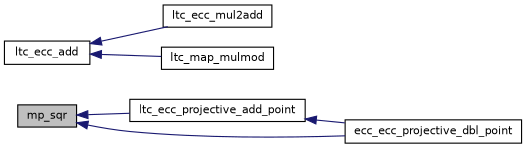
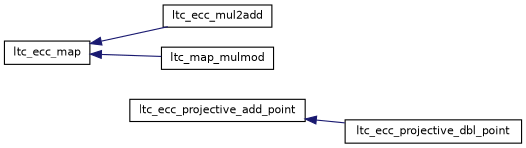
(47, 53) -> (47, 53)
(47, 116) -> none
(433, 132) -> (433, 132)
